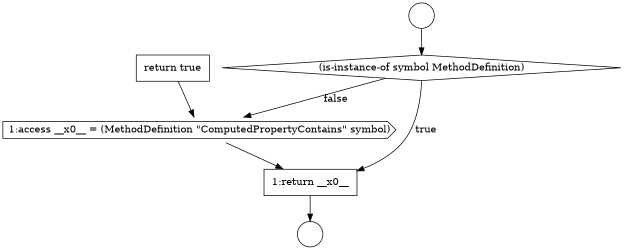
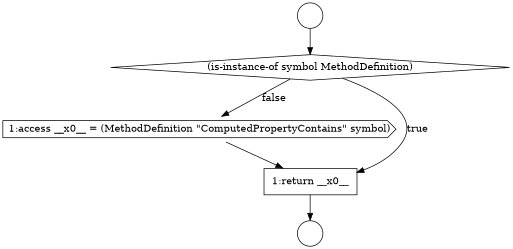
(172, 68) -> none
